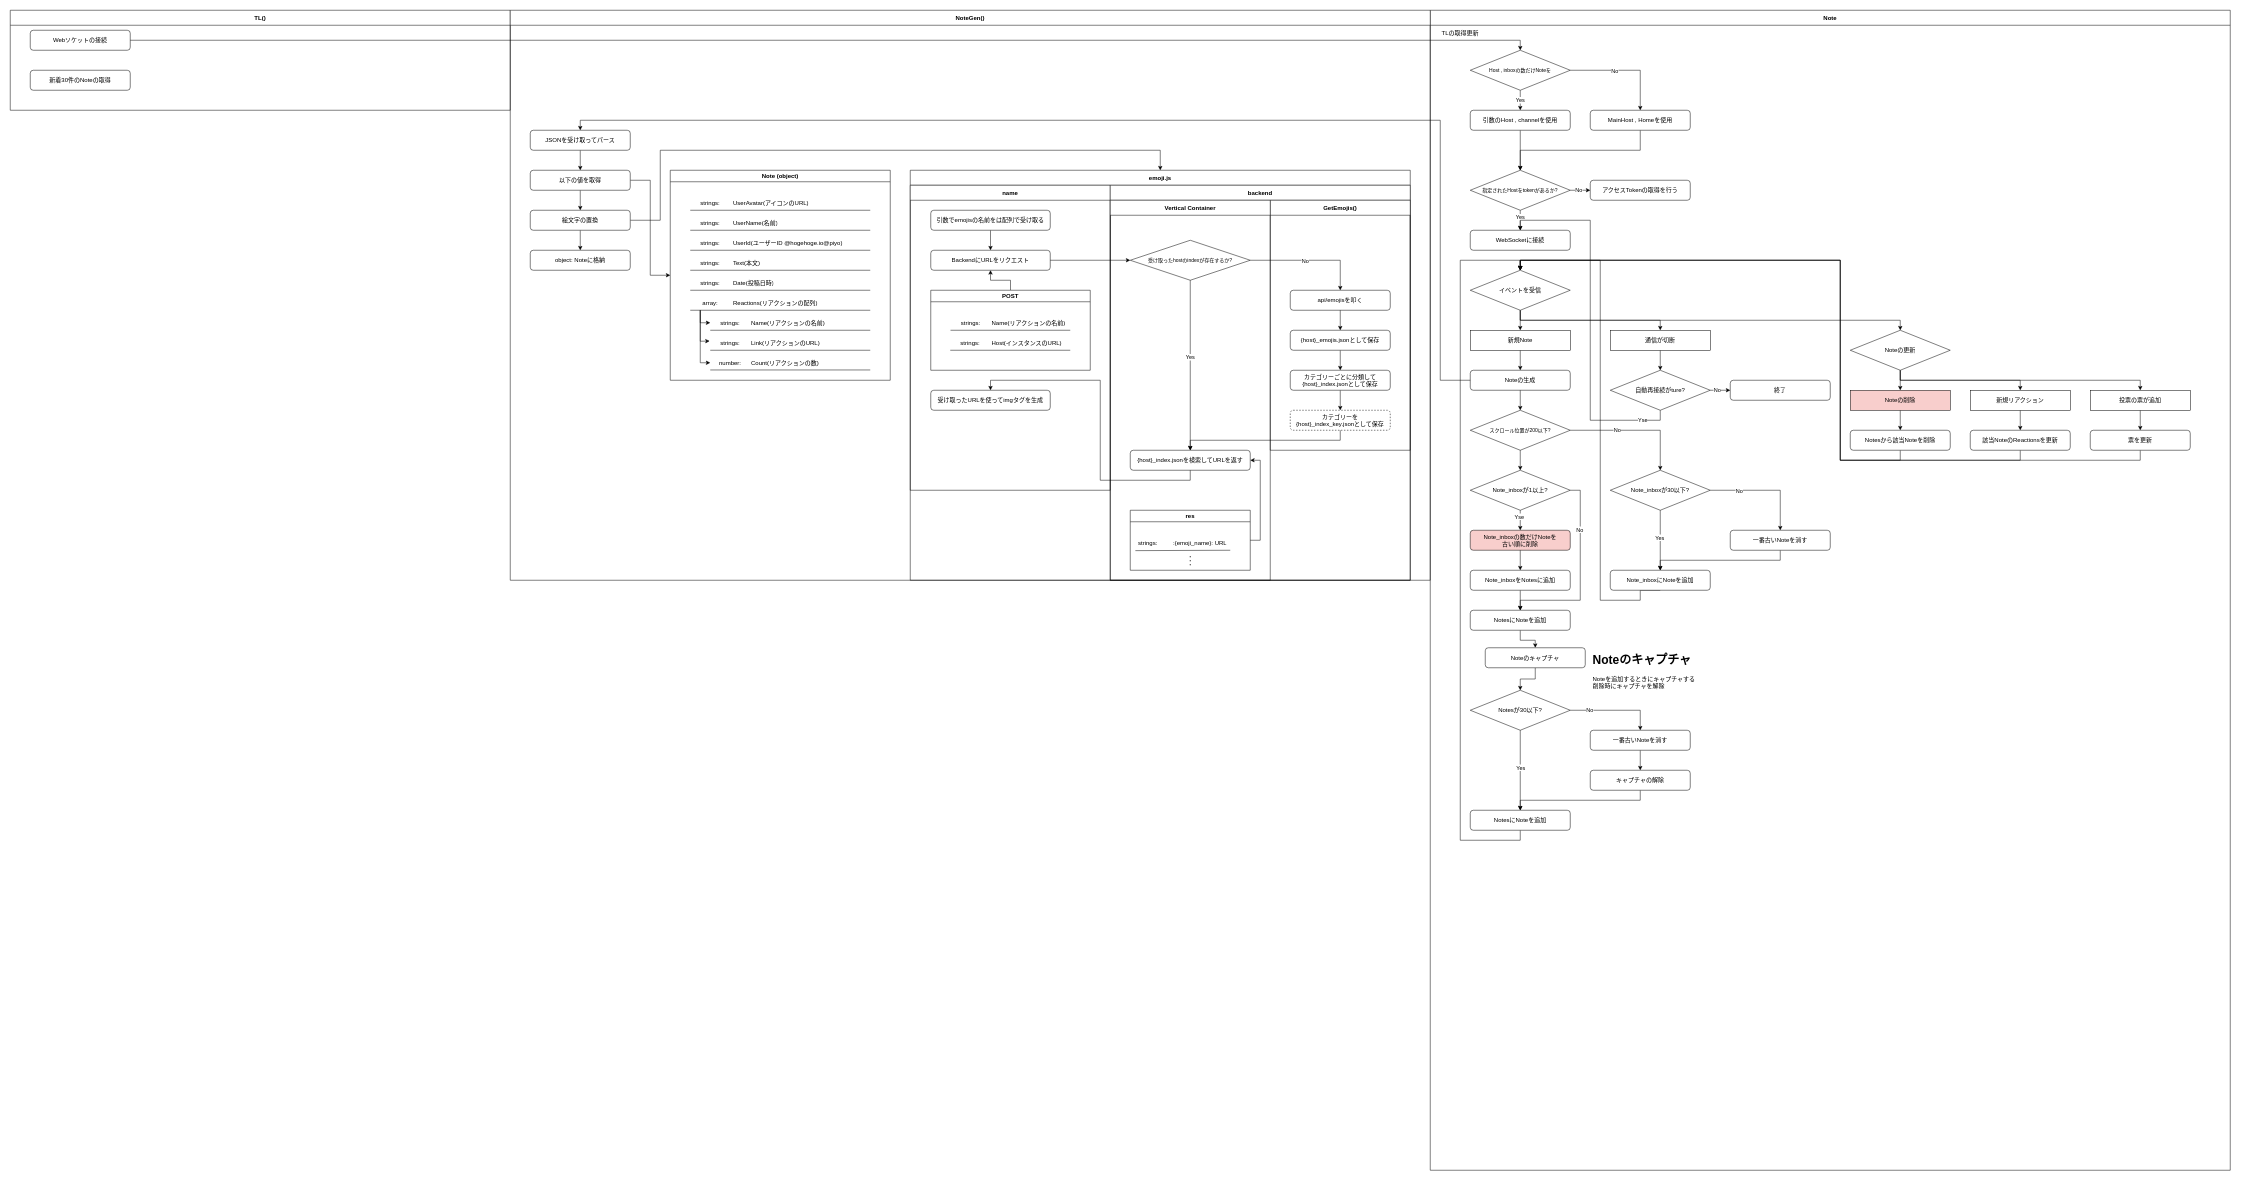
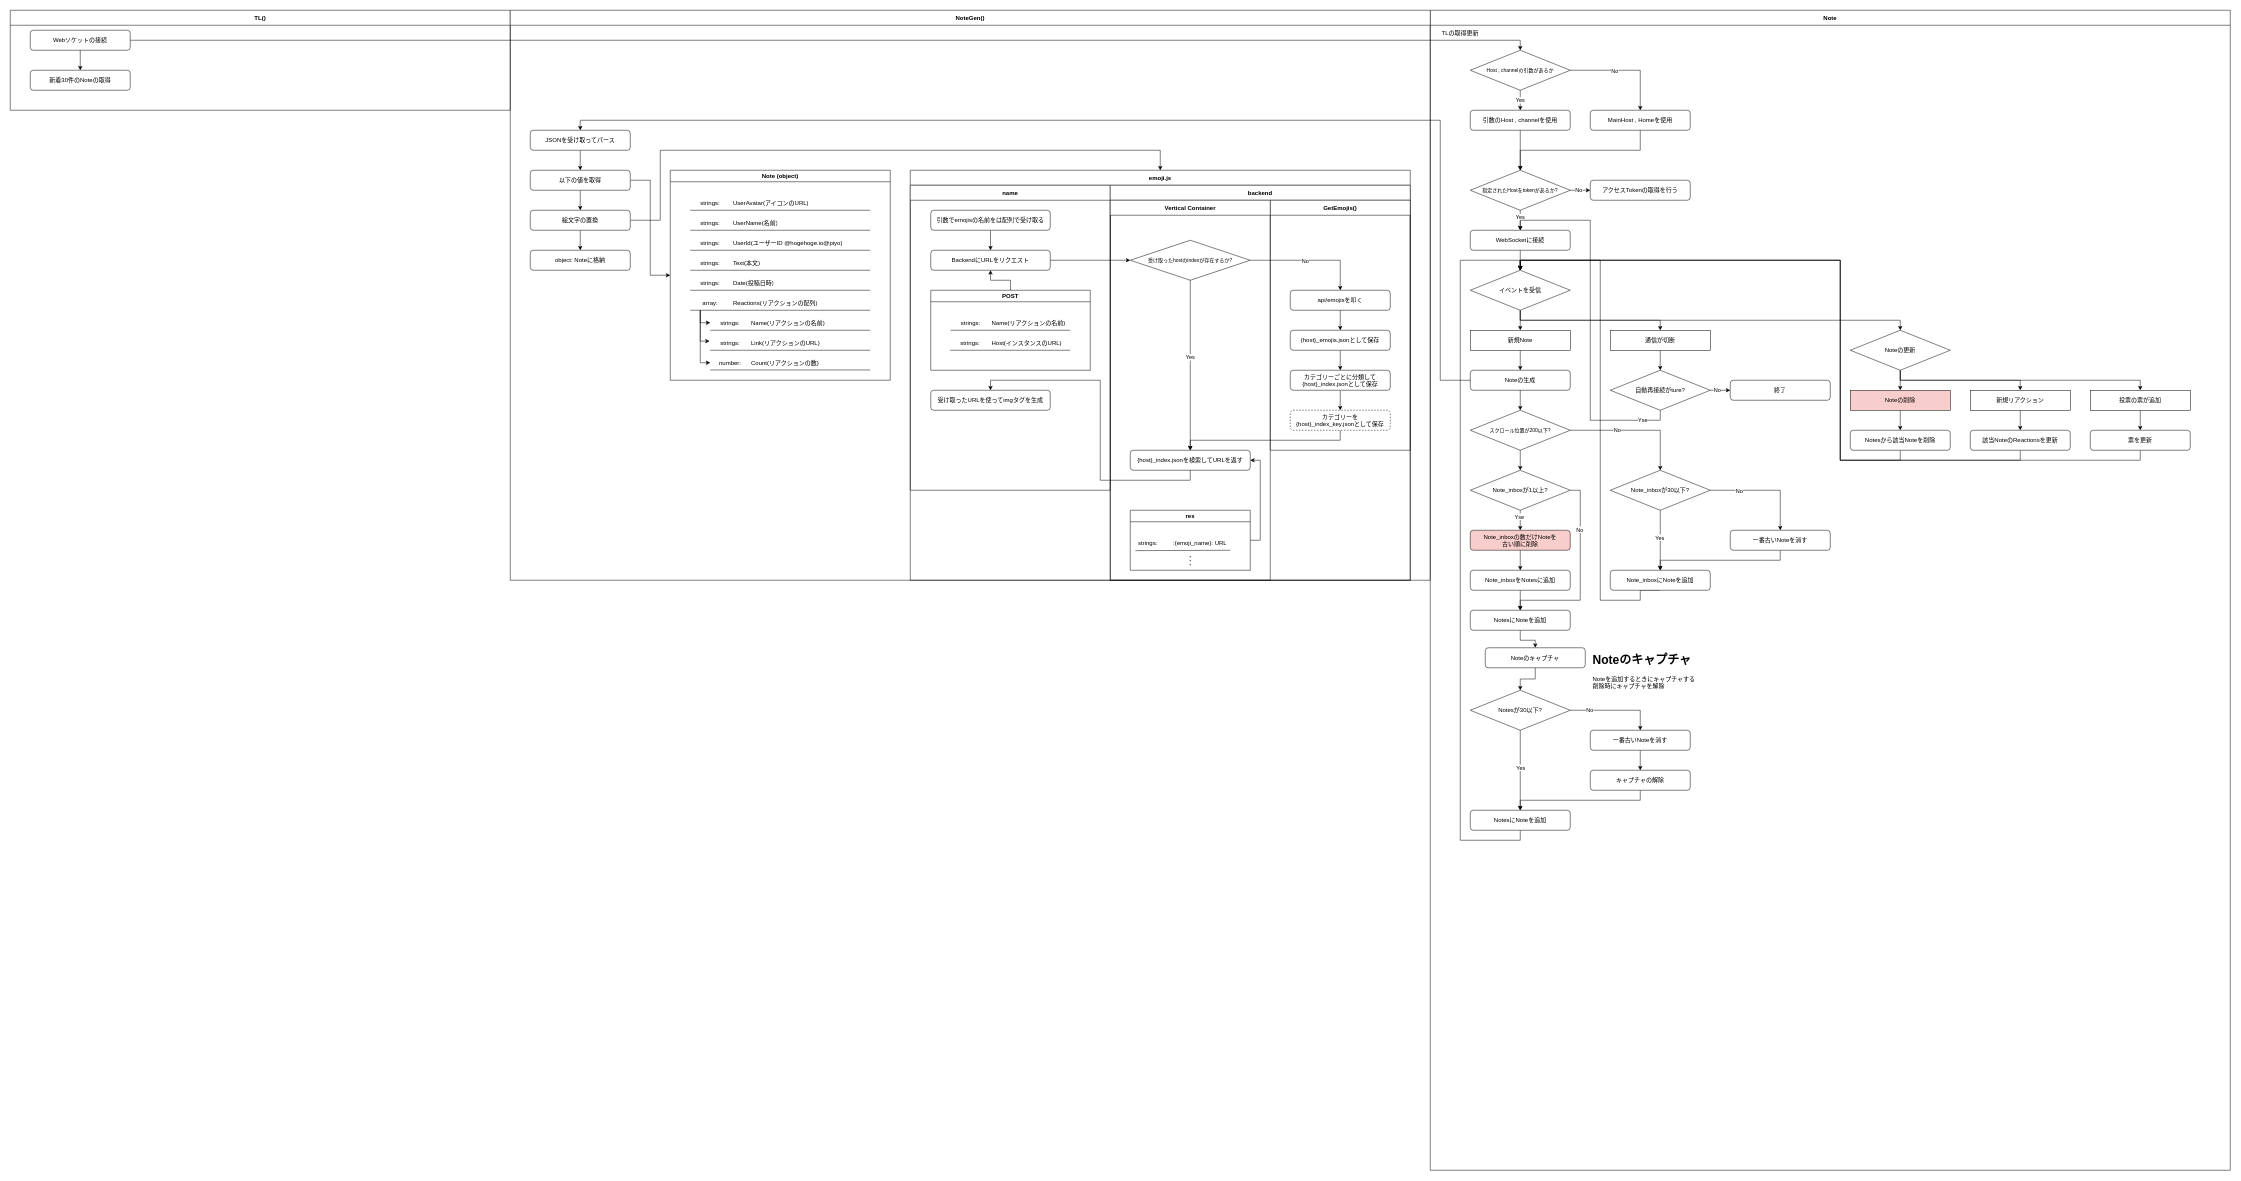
none -> (80, 65)
(1520, 70) -> (1520, 70)
none -> (1520, 253)
